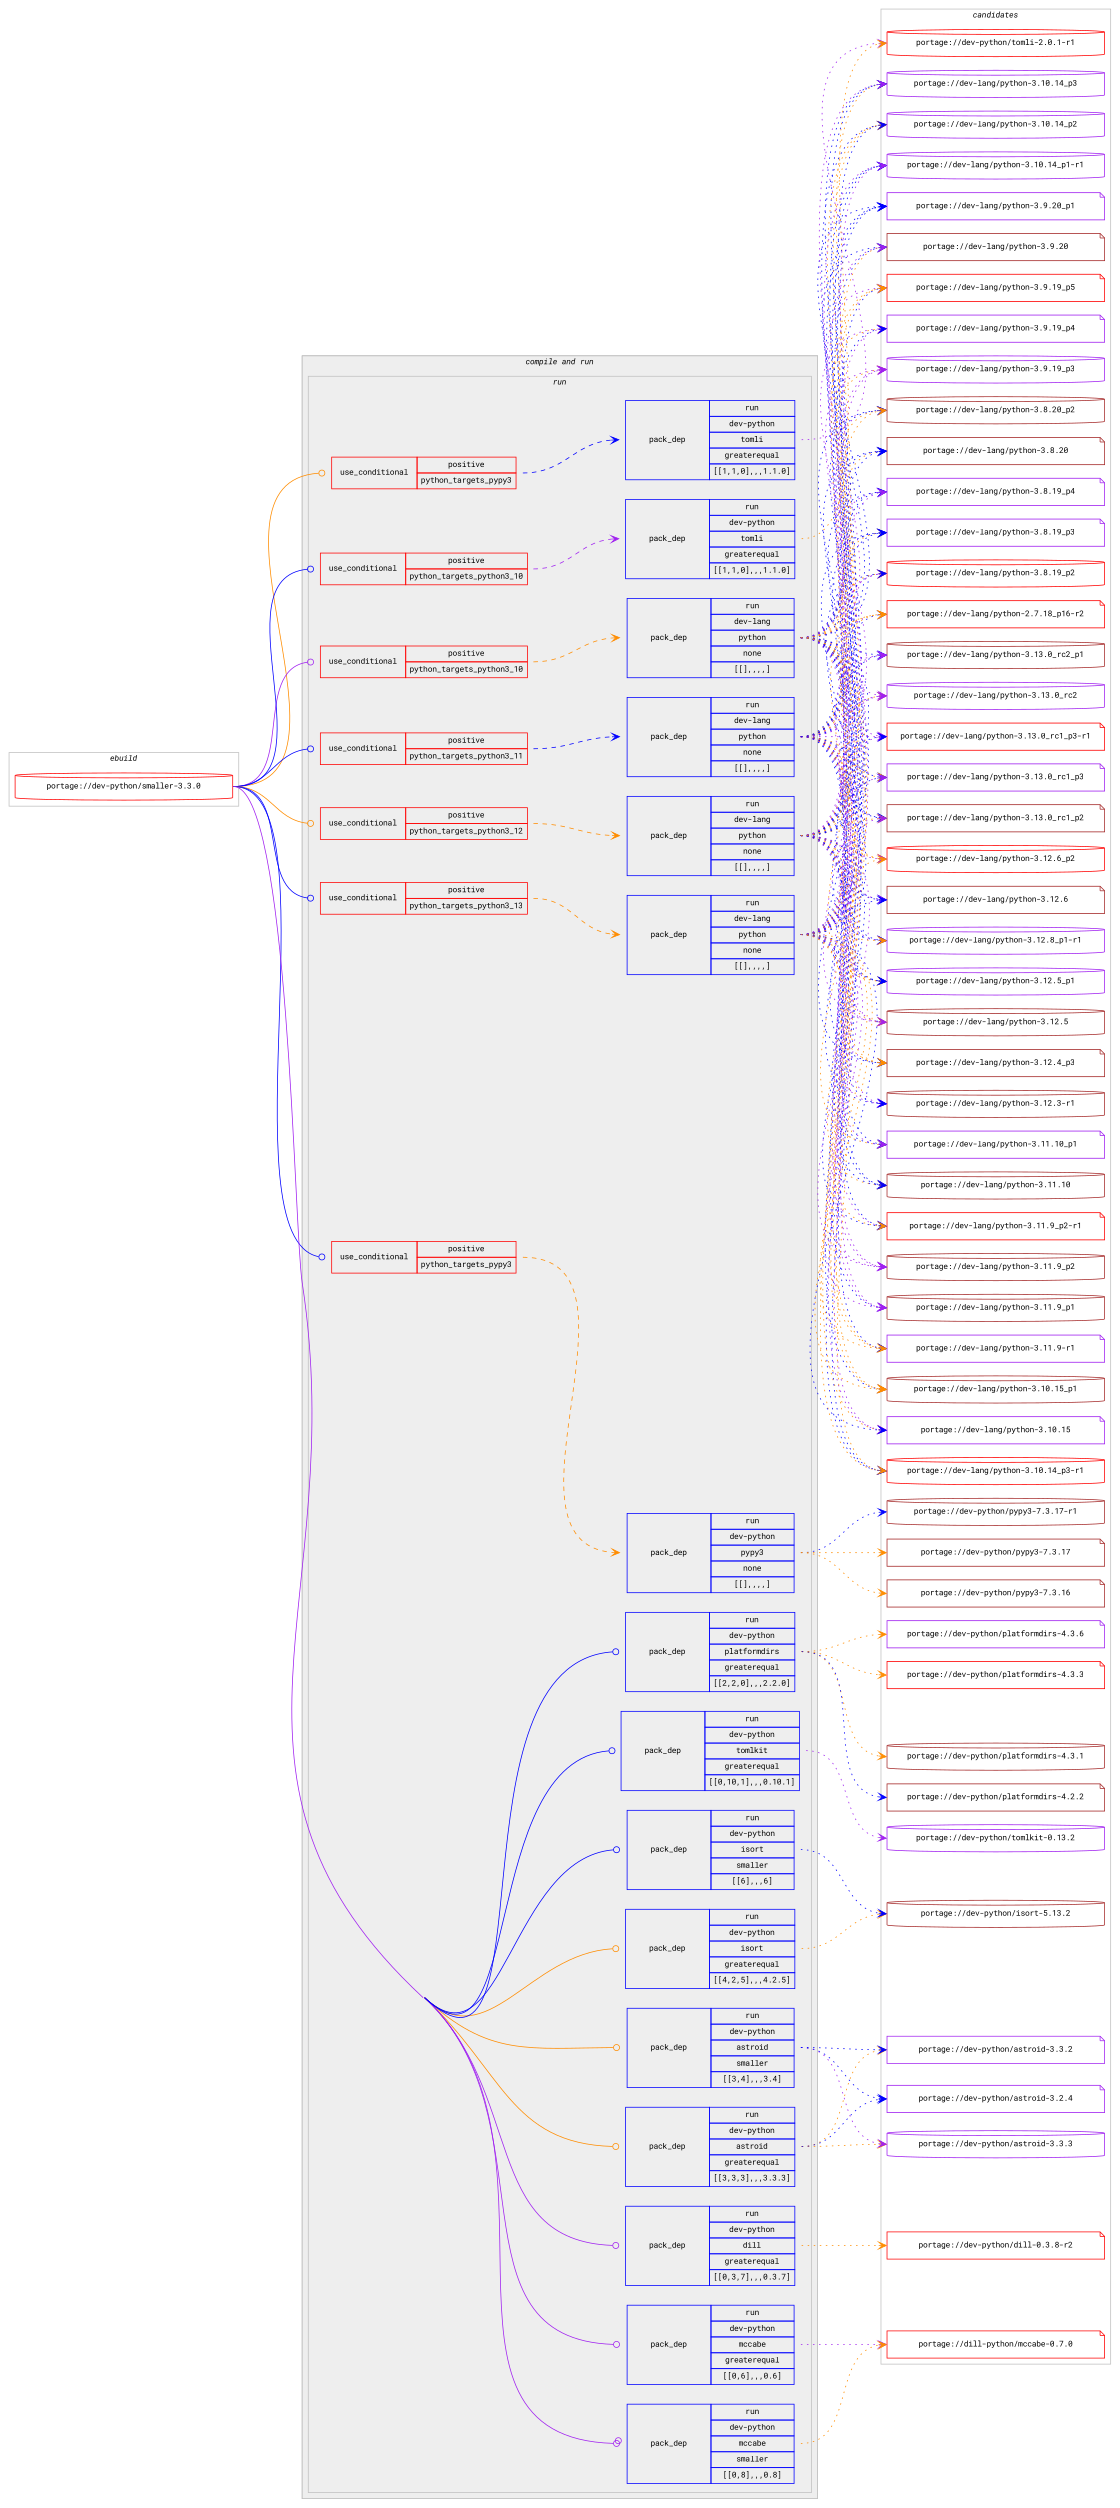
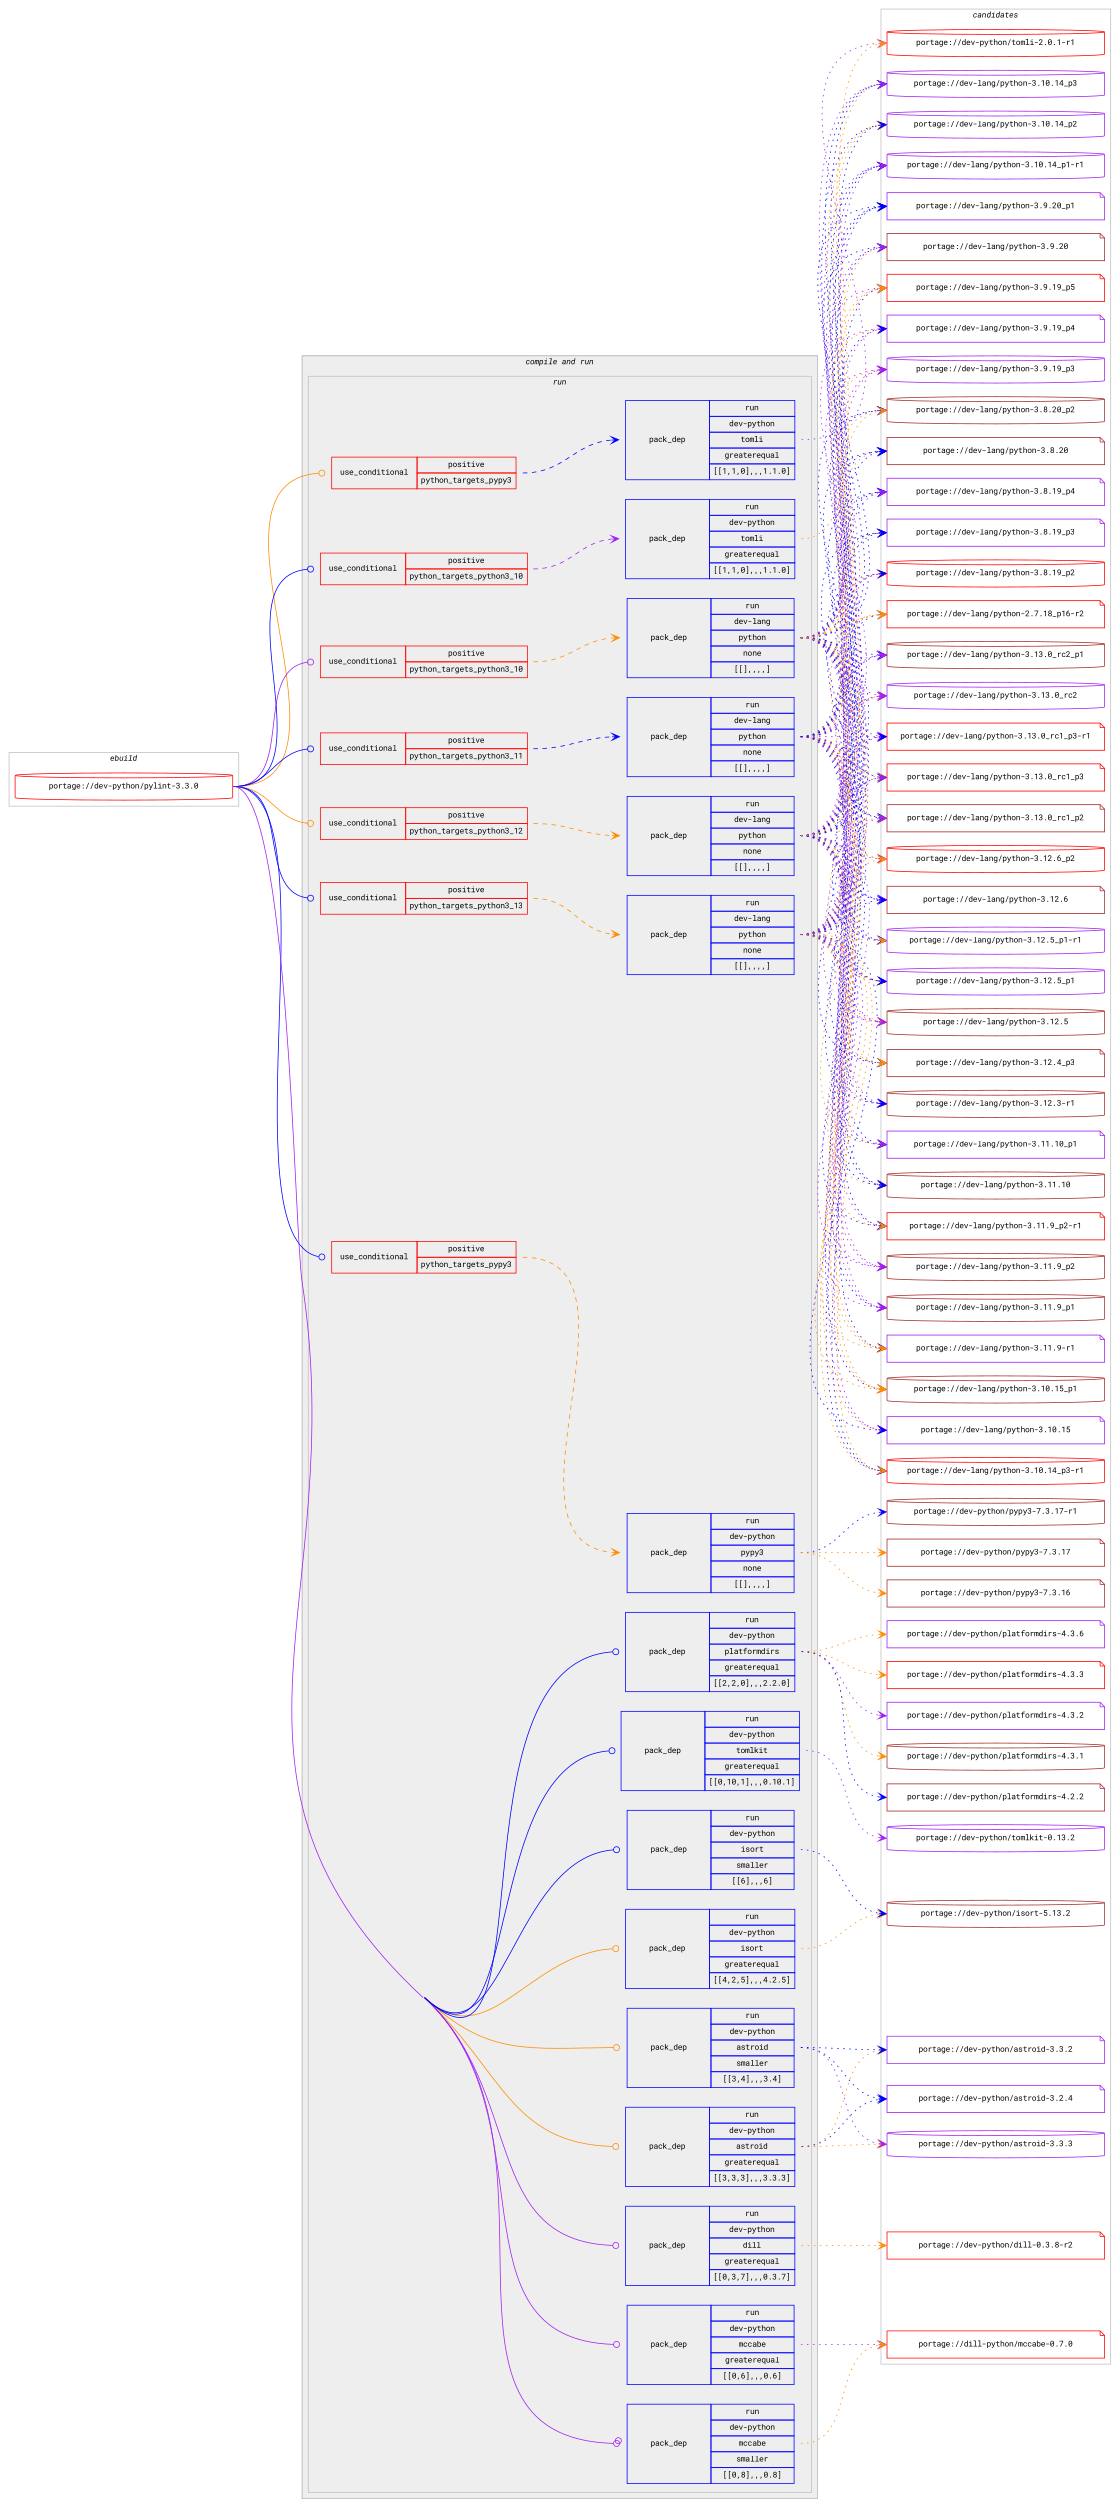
(996, 777) -> (996, 777)
(124, 787) -> (124, 787)
(996, 941) -> (996, 941)
none -> (996, 1716)
